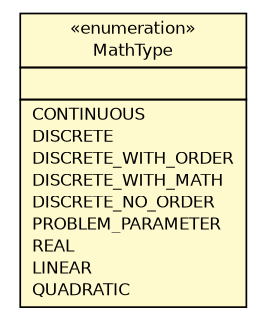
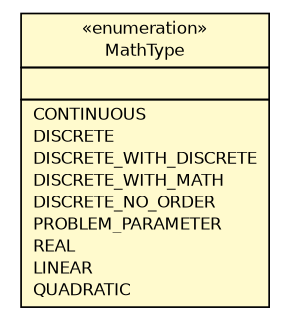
(133, 159) -> (145, 159)
